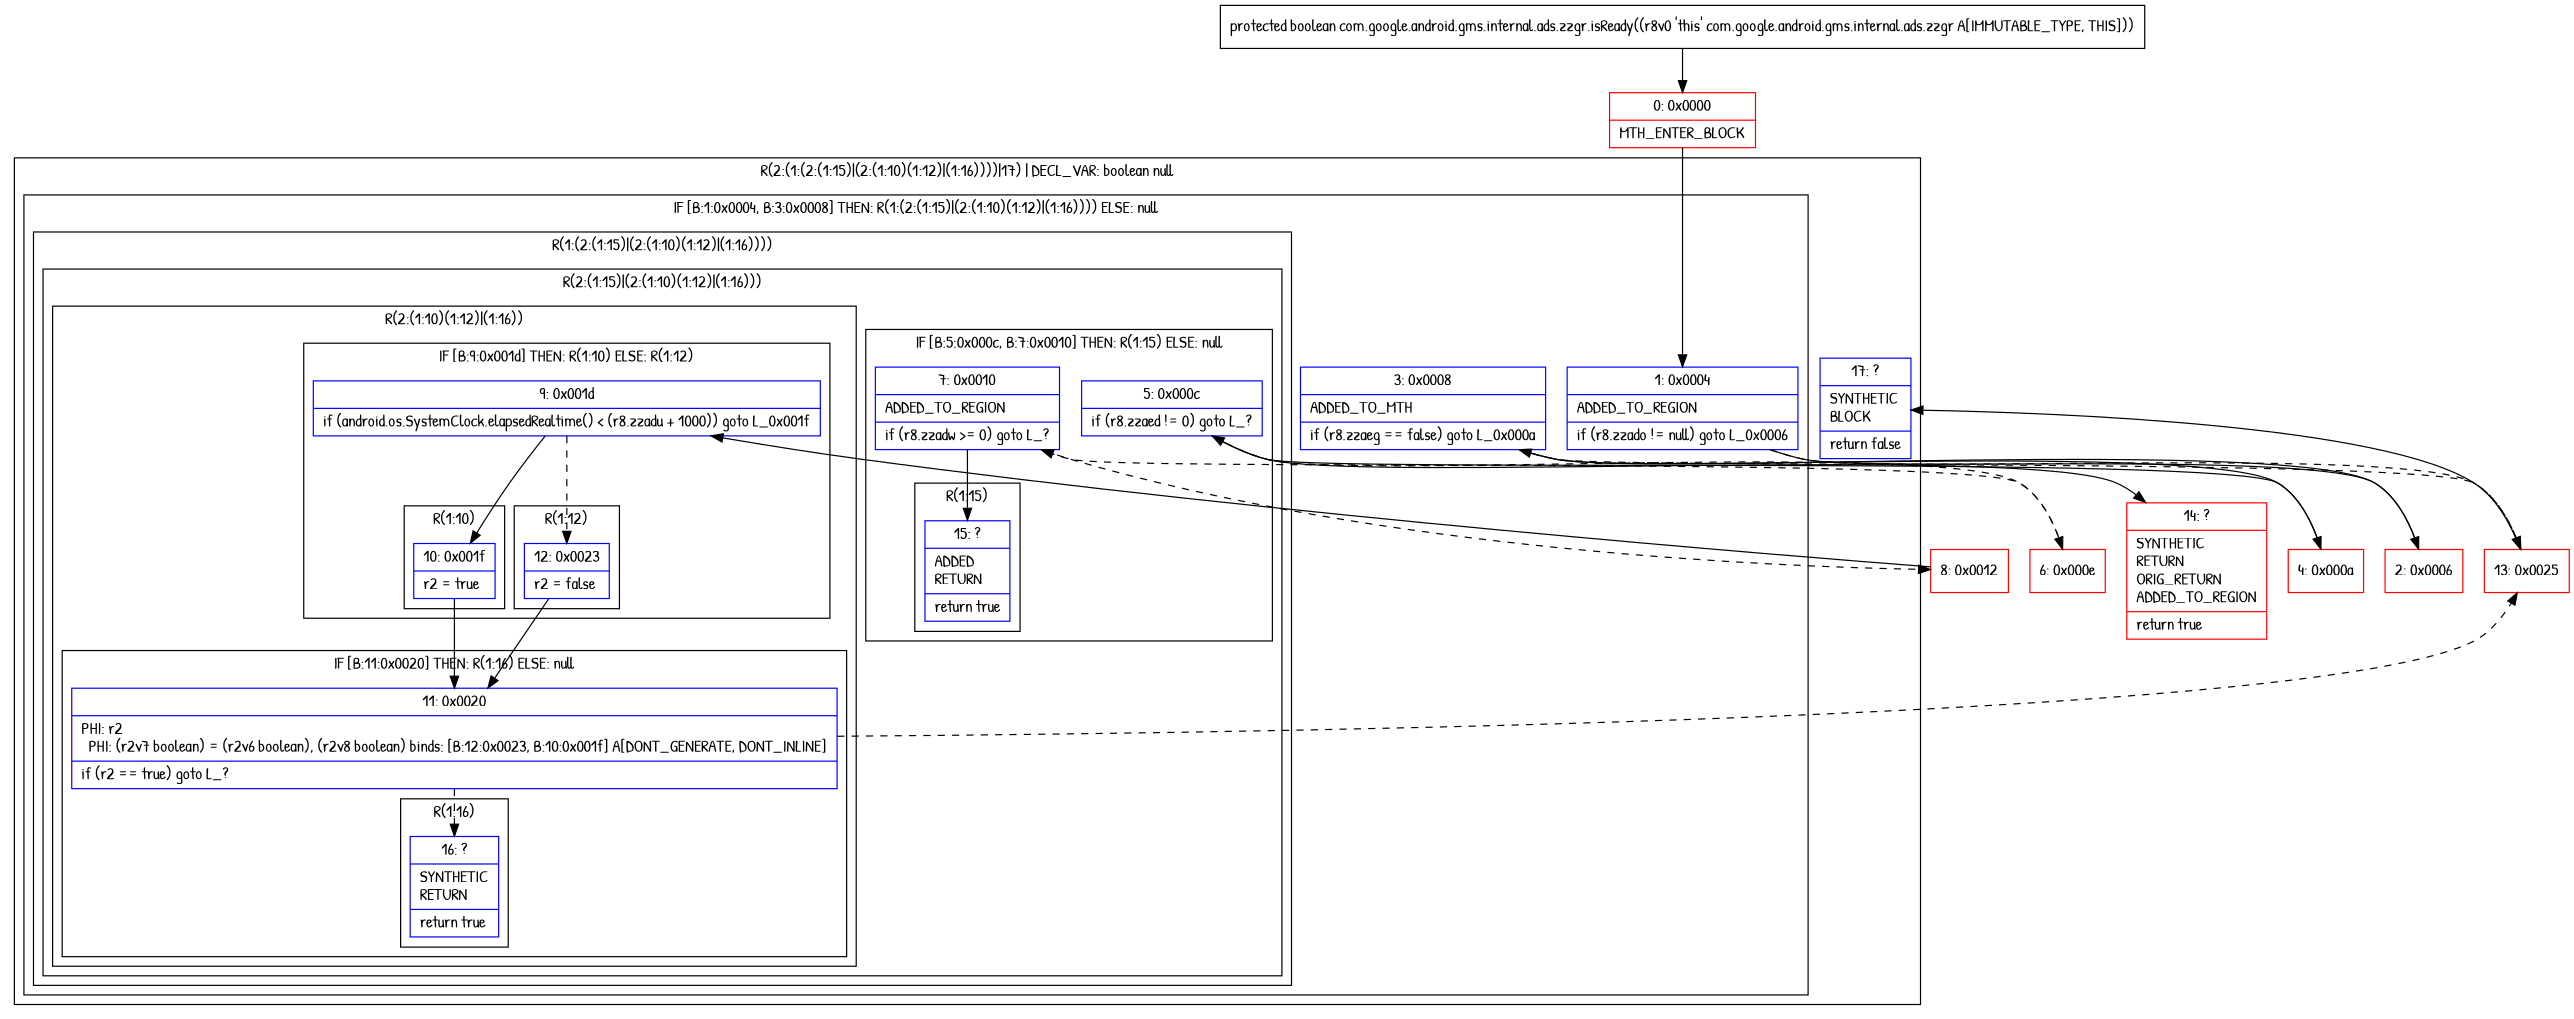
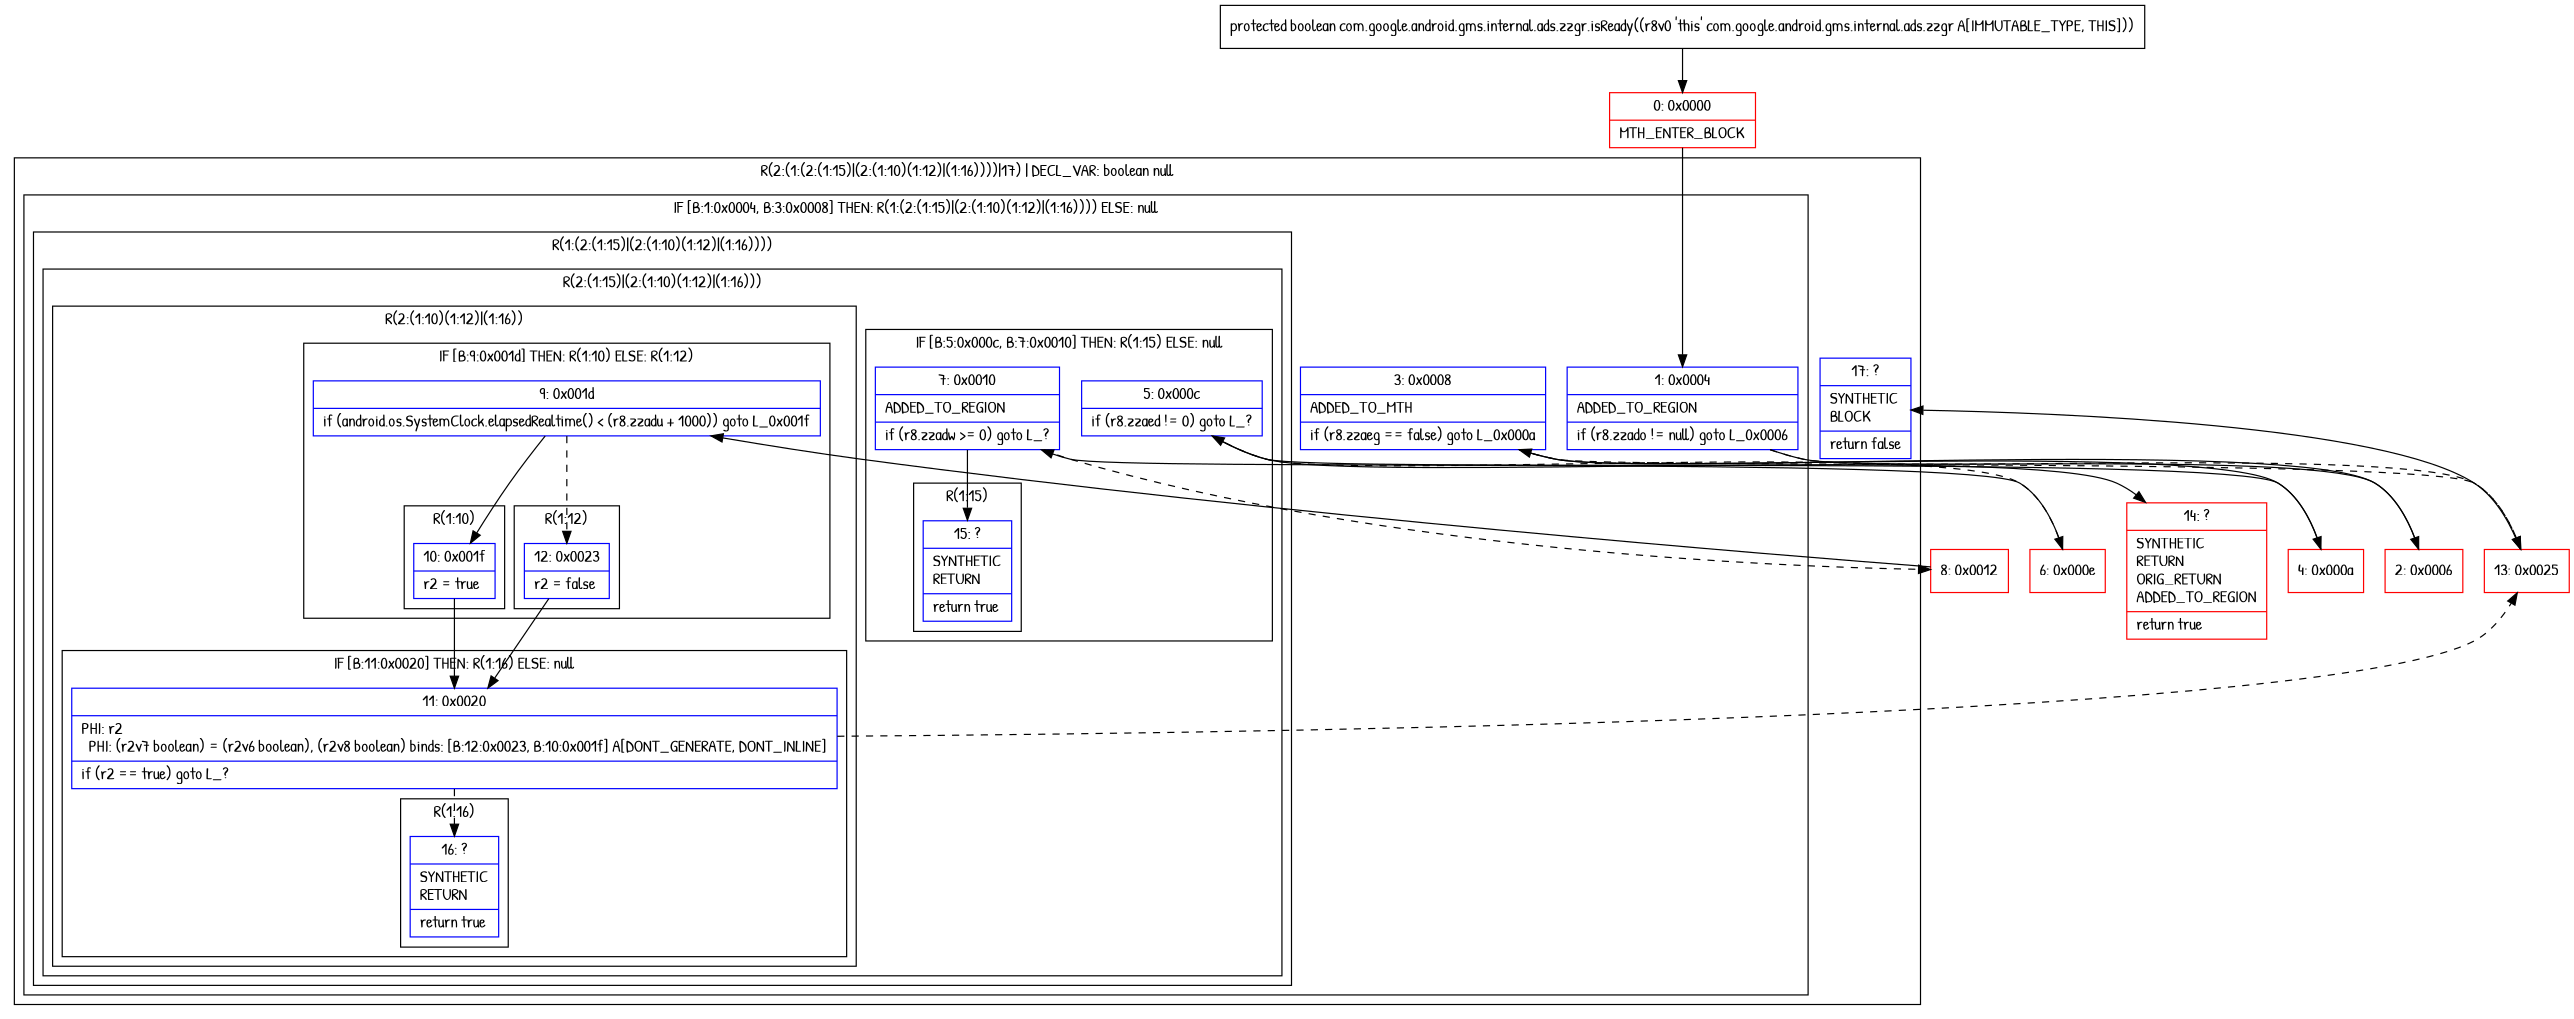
(1576, 466) -> (1576, 466)
(955, 561) -> (967, 561)
